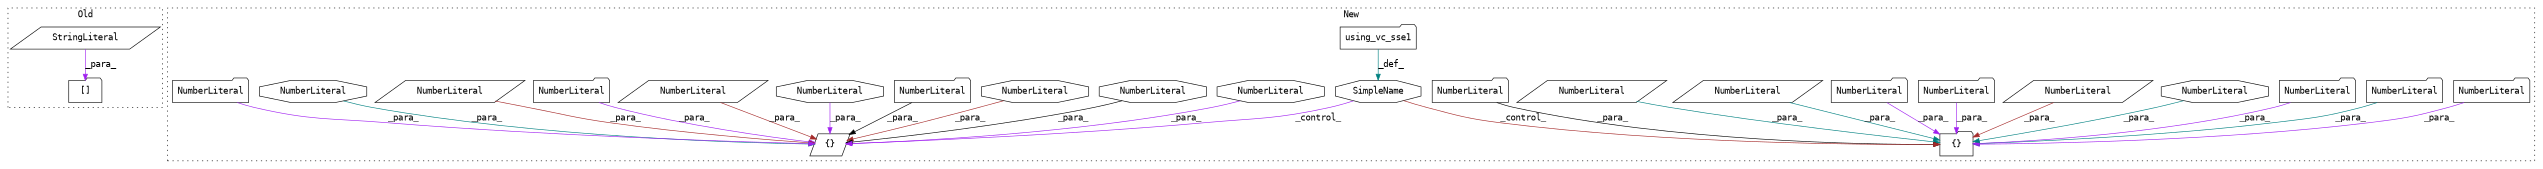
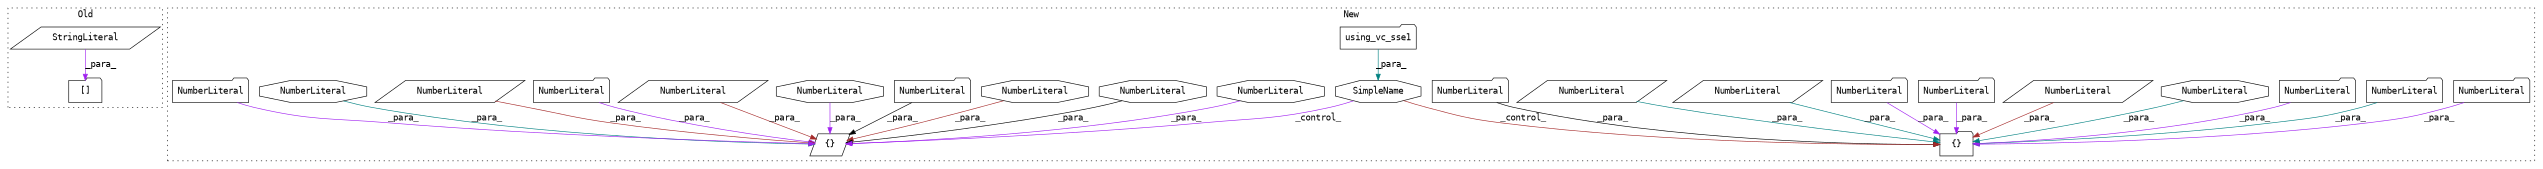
(1391, 65) -> (1391, 65)
